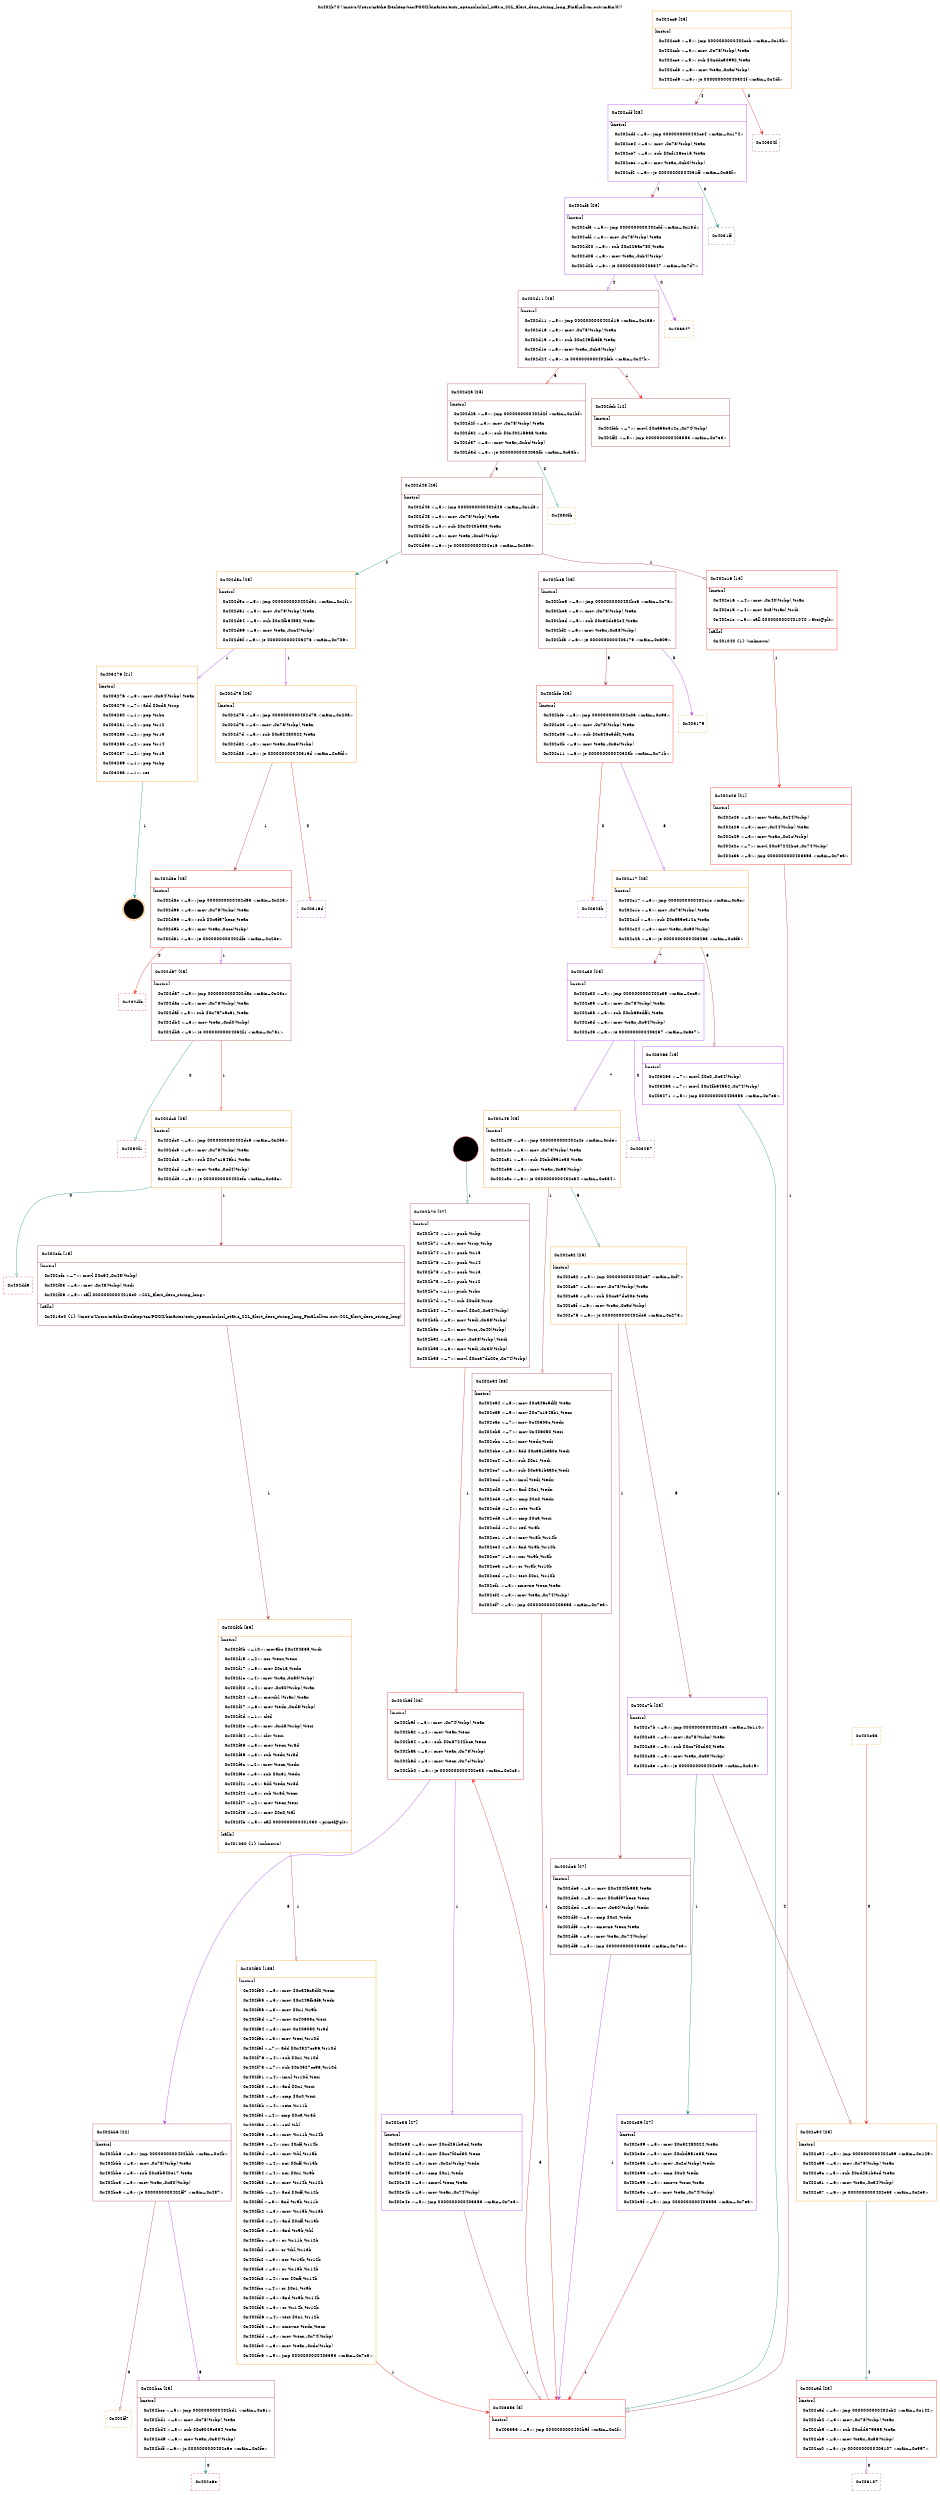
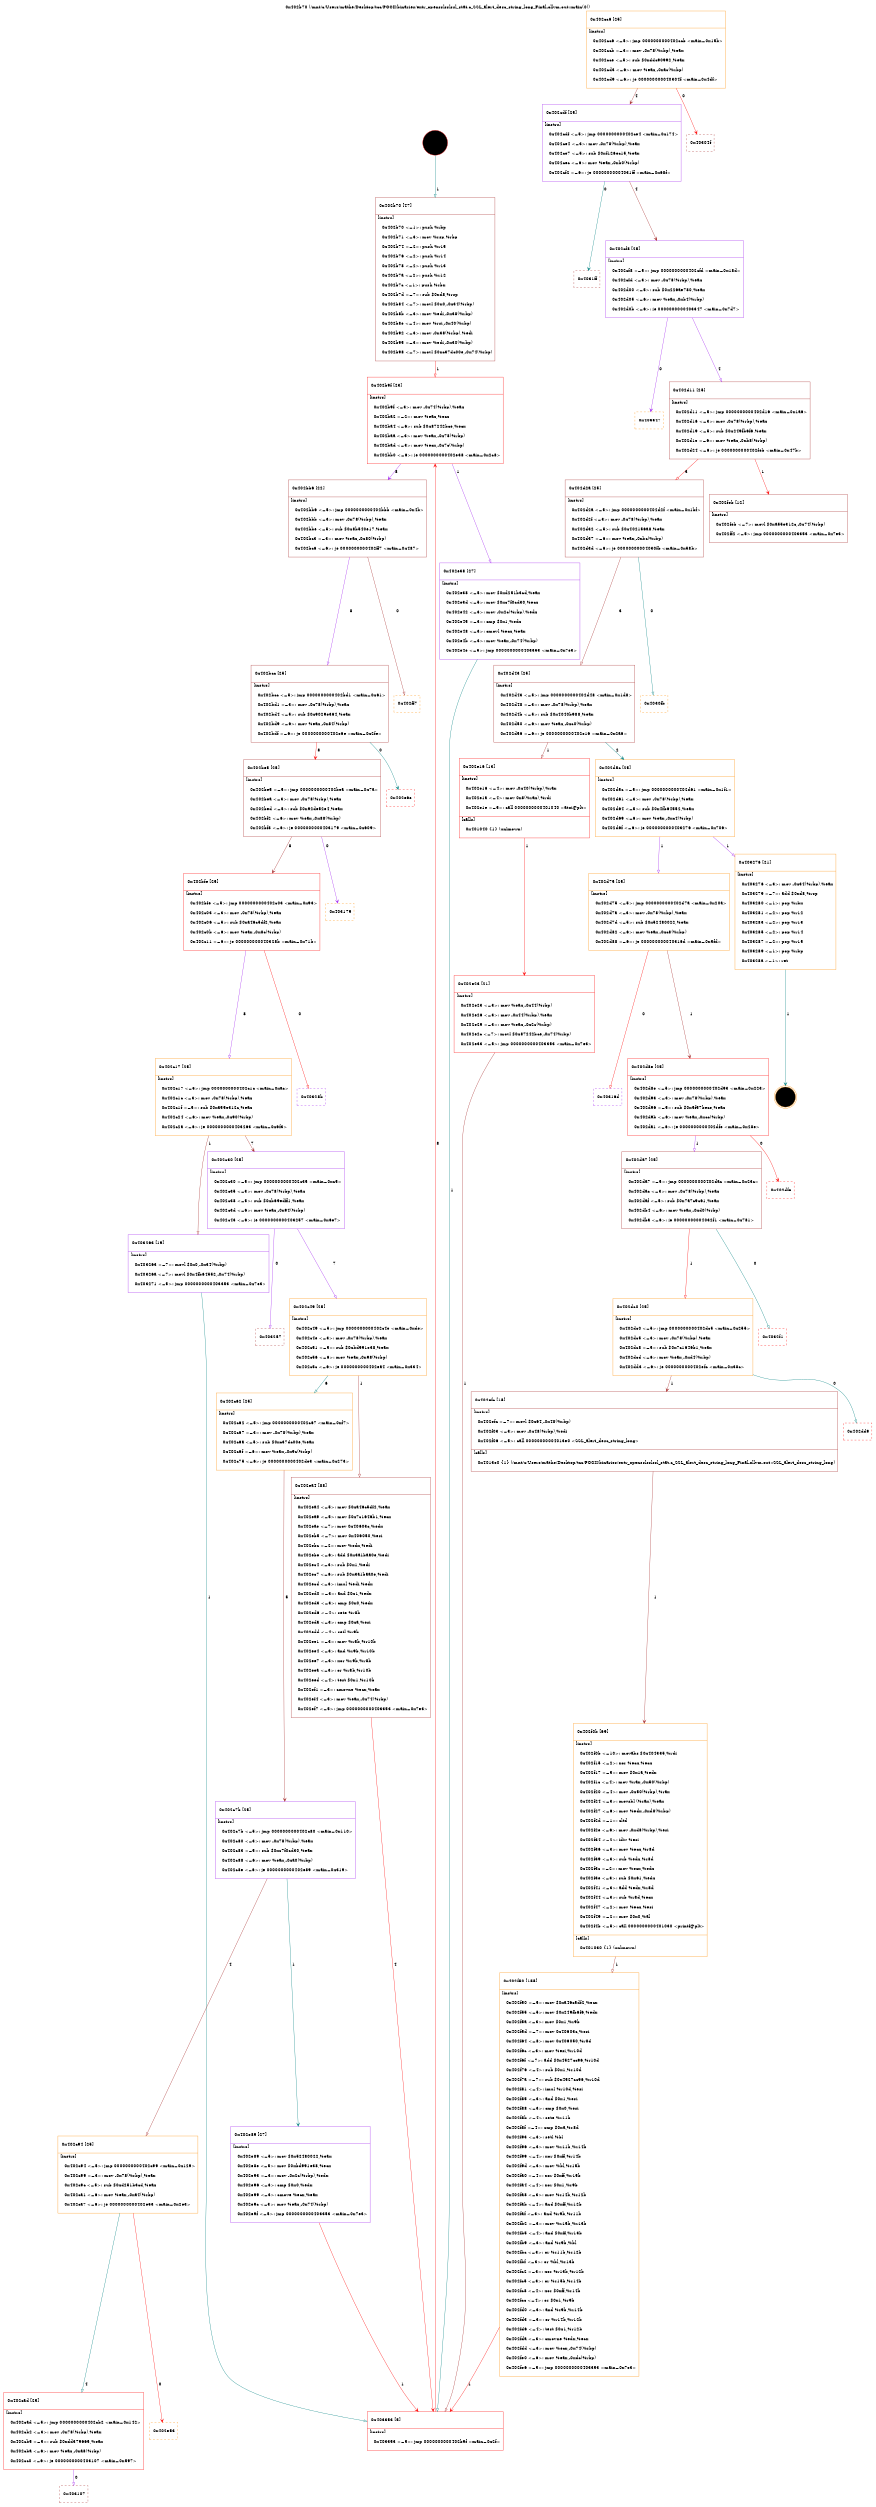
none -> (316, 749)
(707, 956) -> (209, 1144)
(546, 1907) -> (395, 1965)
(620, 1907) -> none
(866, 1933) -> (148, 2316)
(495, 2307) -> (449, 1531)
